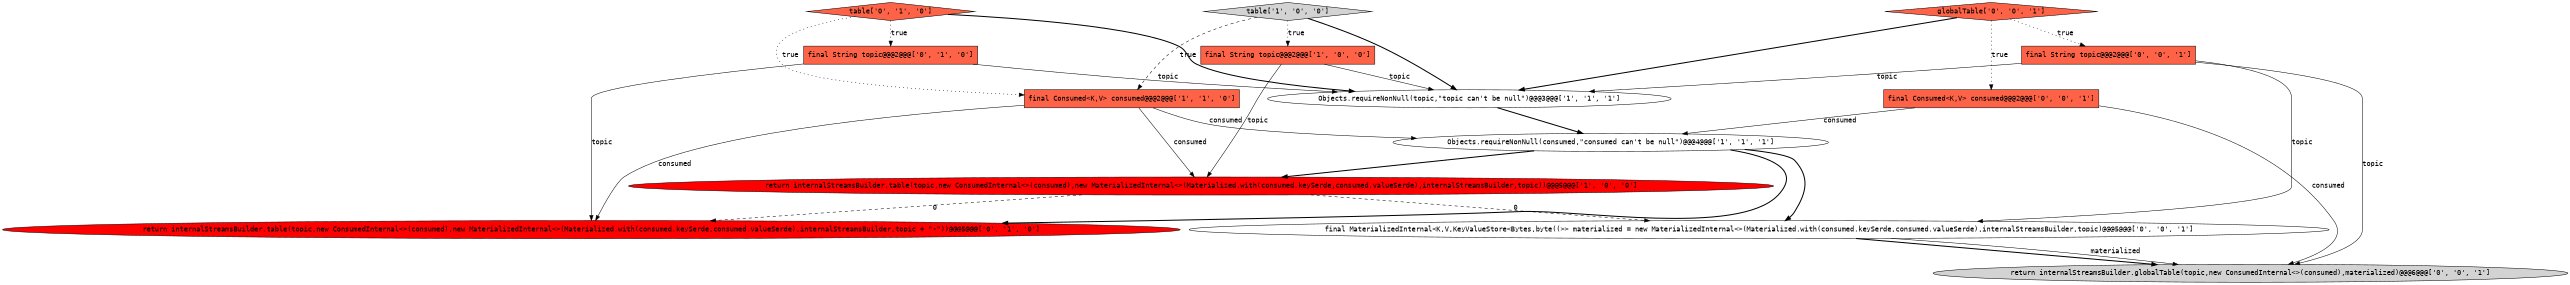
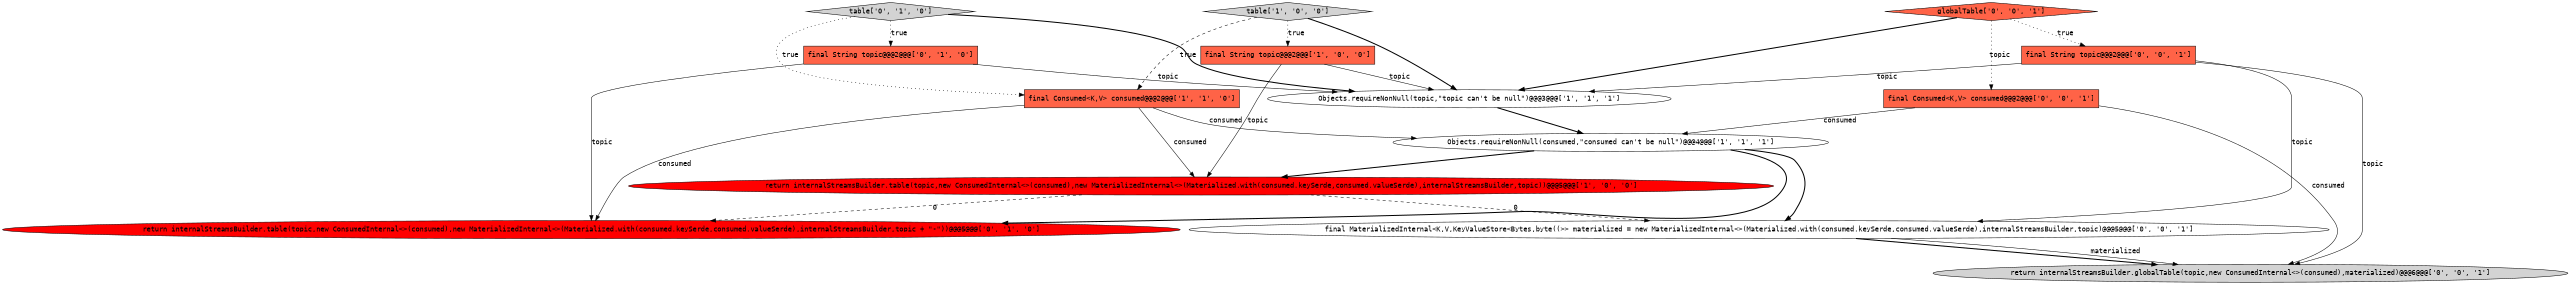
(891, 12) -> (891, 12)
(2000, 55) -> (2000, 55)
